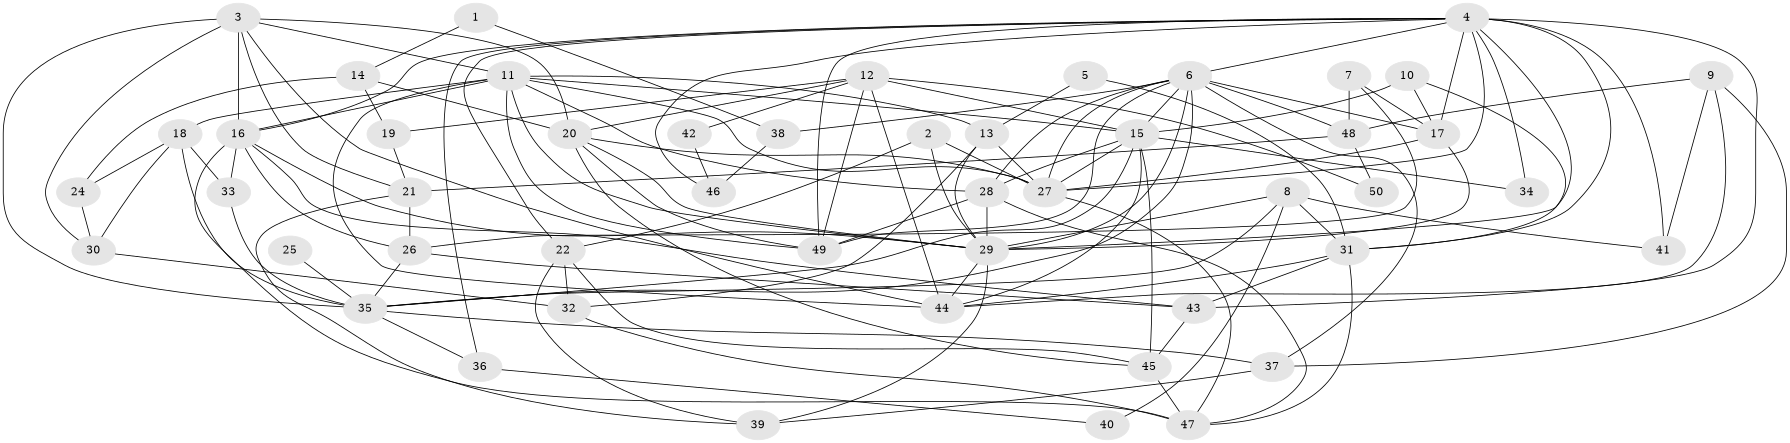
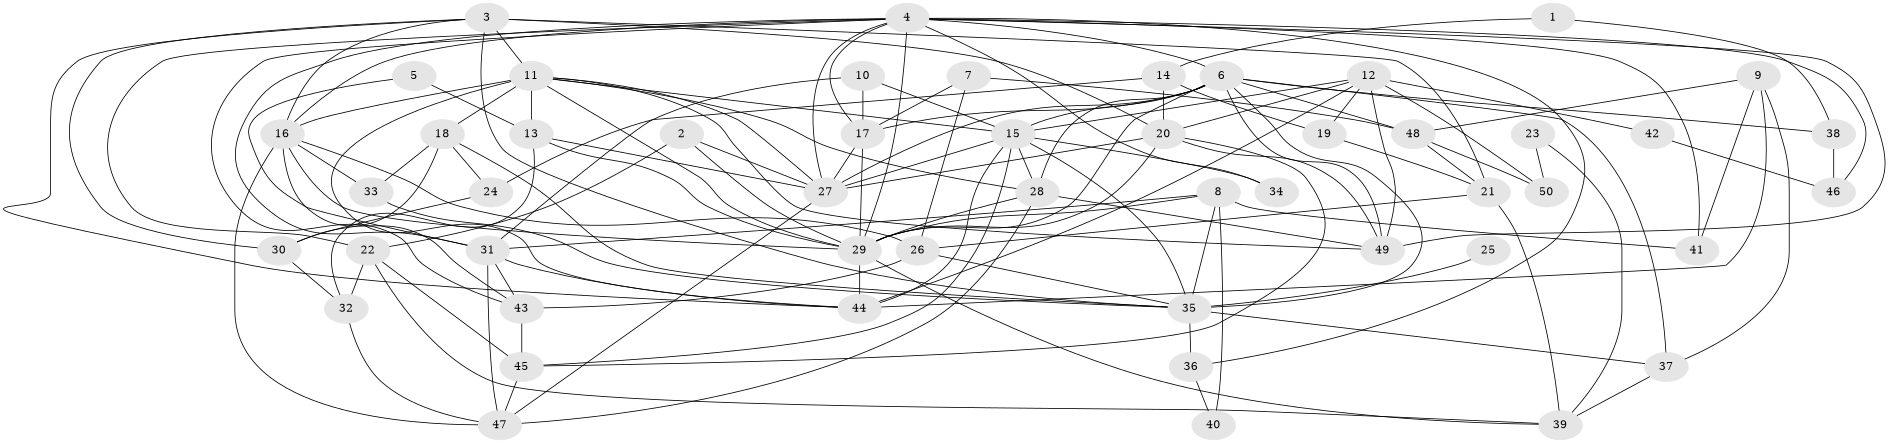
none -> (1533, 134)
